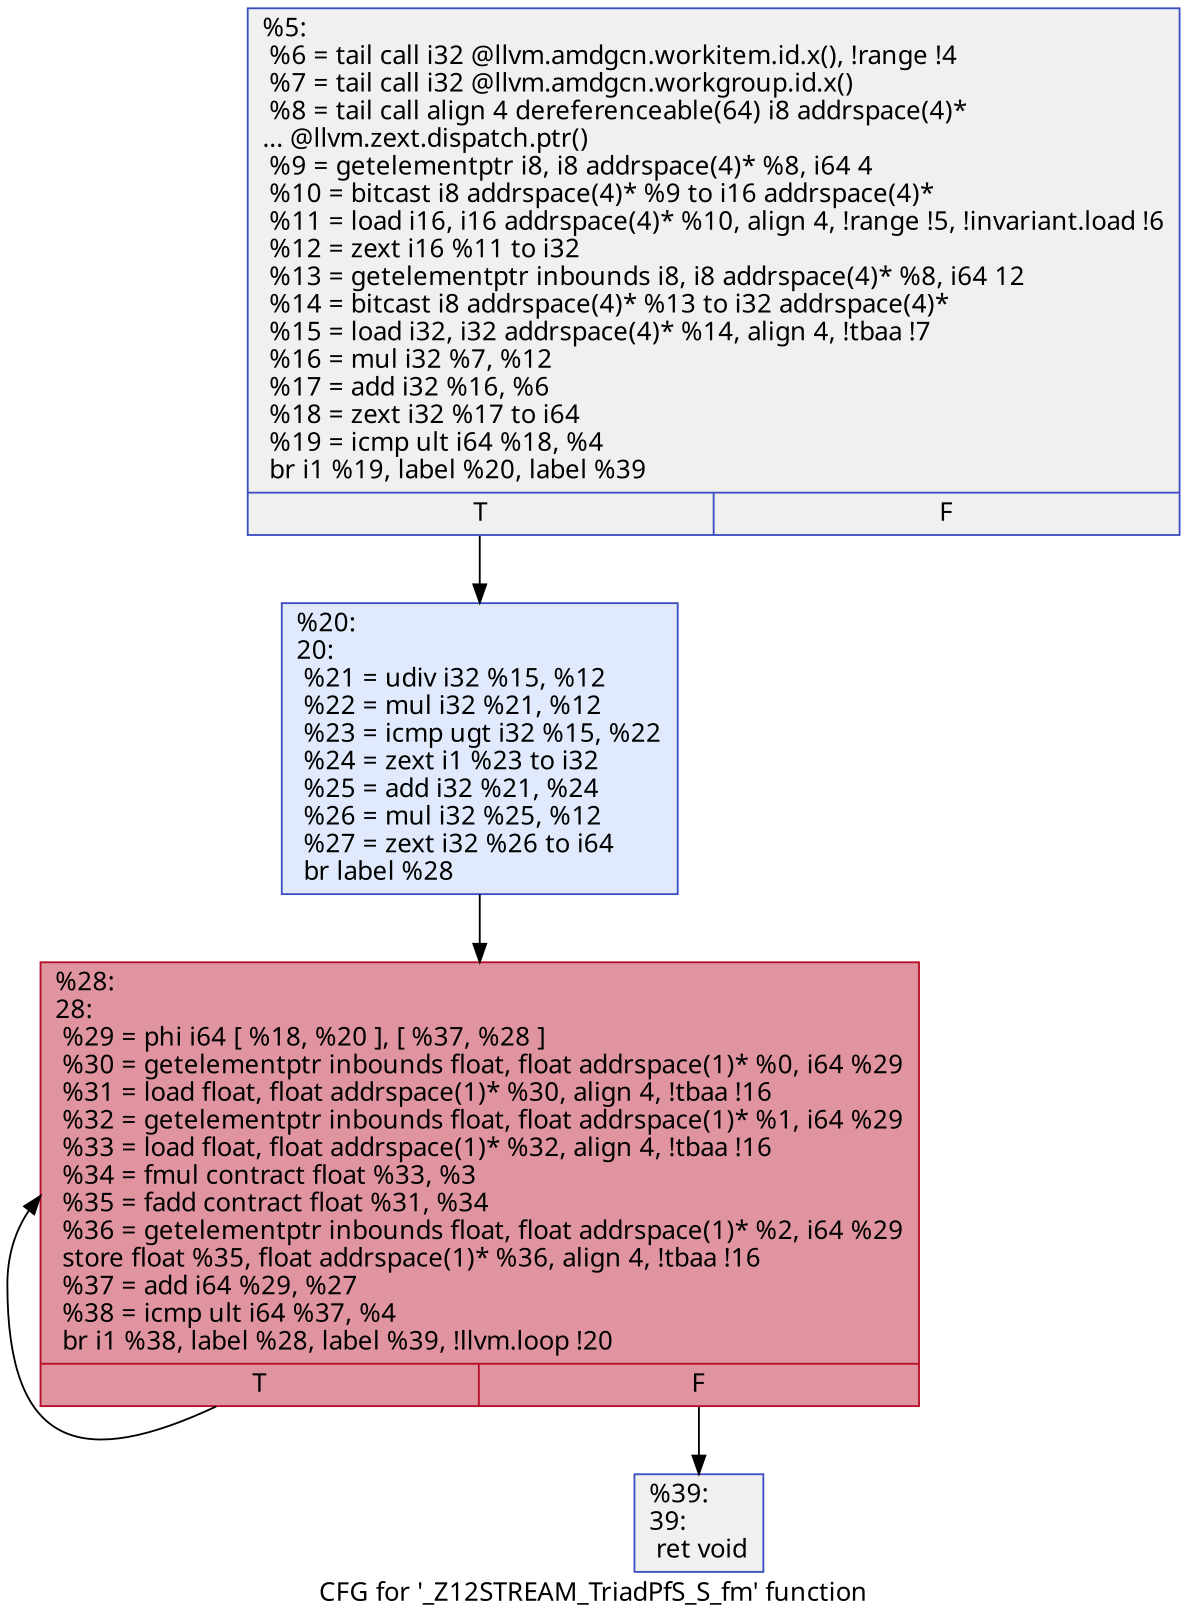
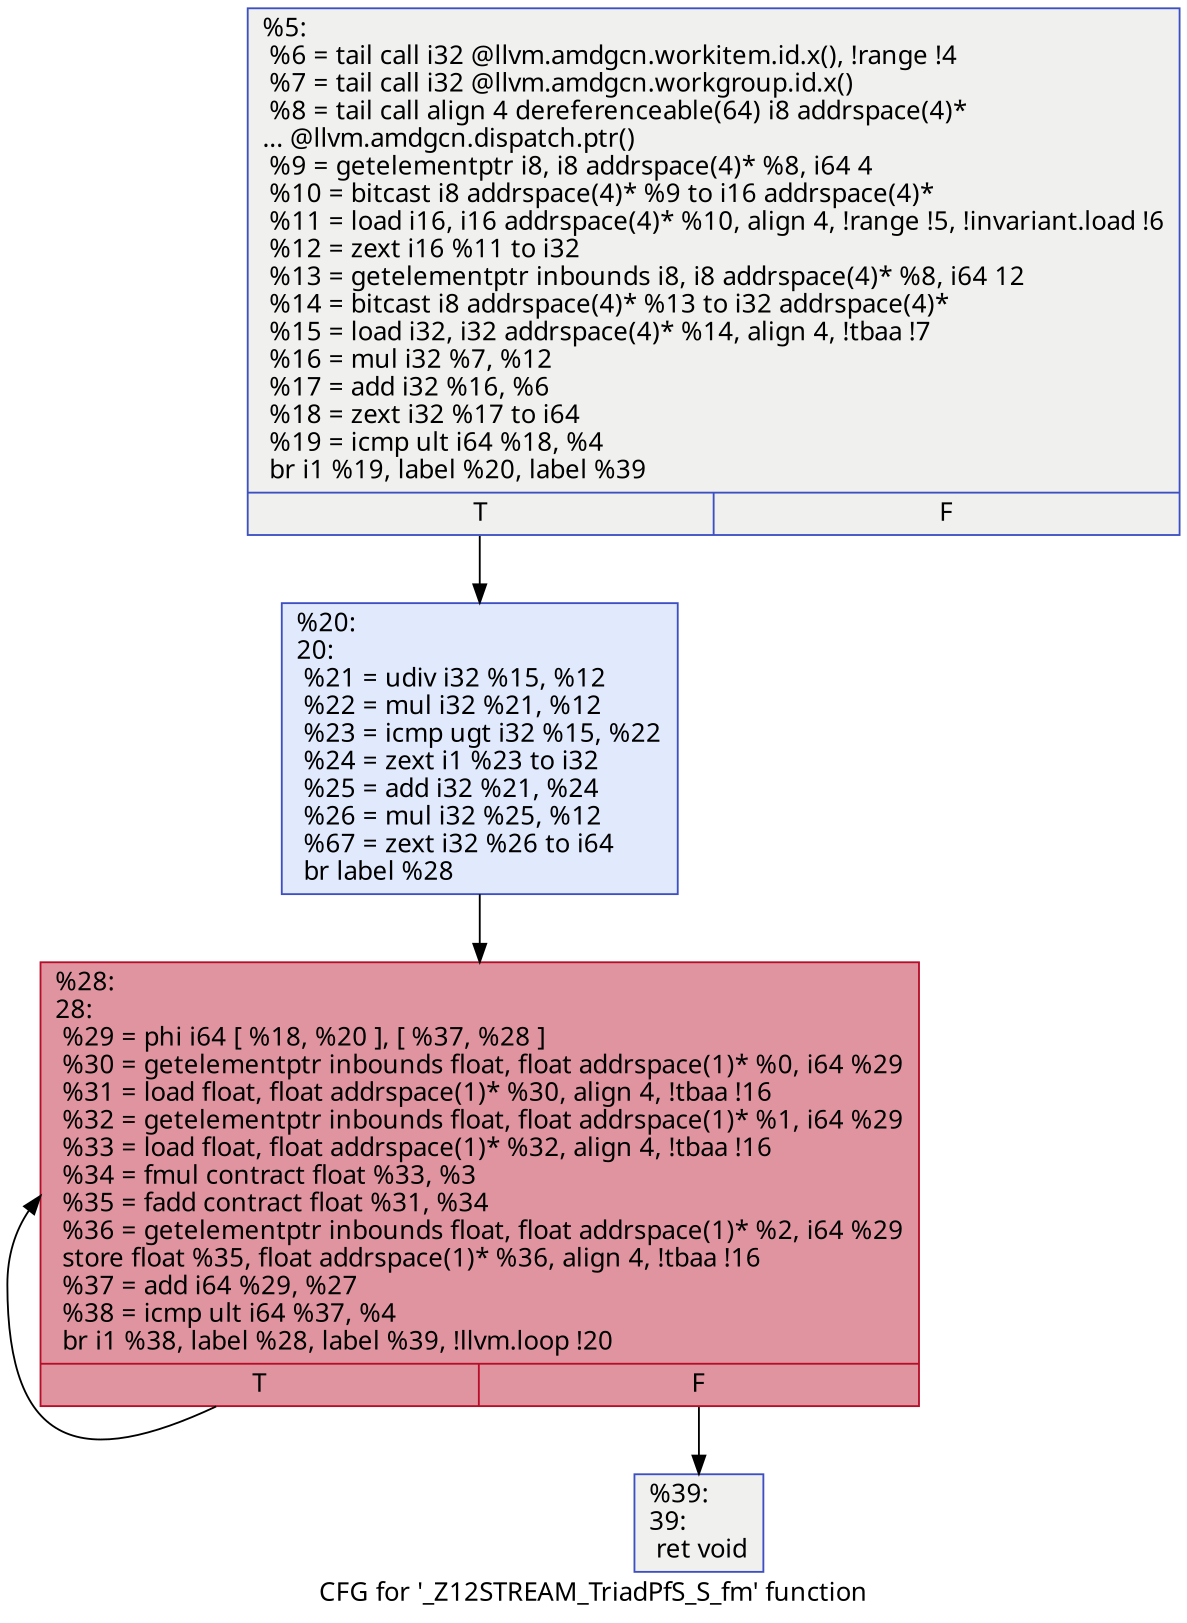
(426, 139) -> (449, 139)
(456, 844) -> (456, 844)
